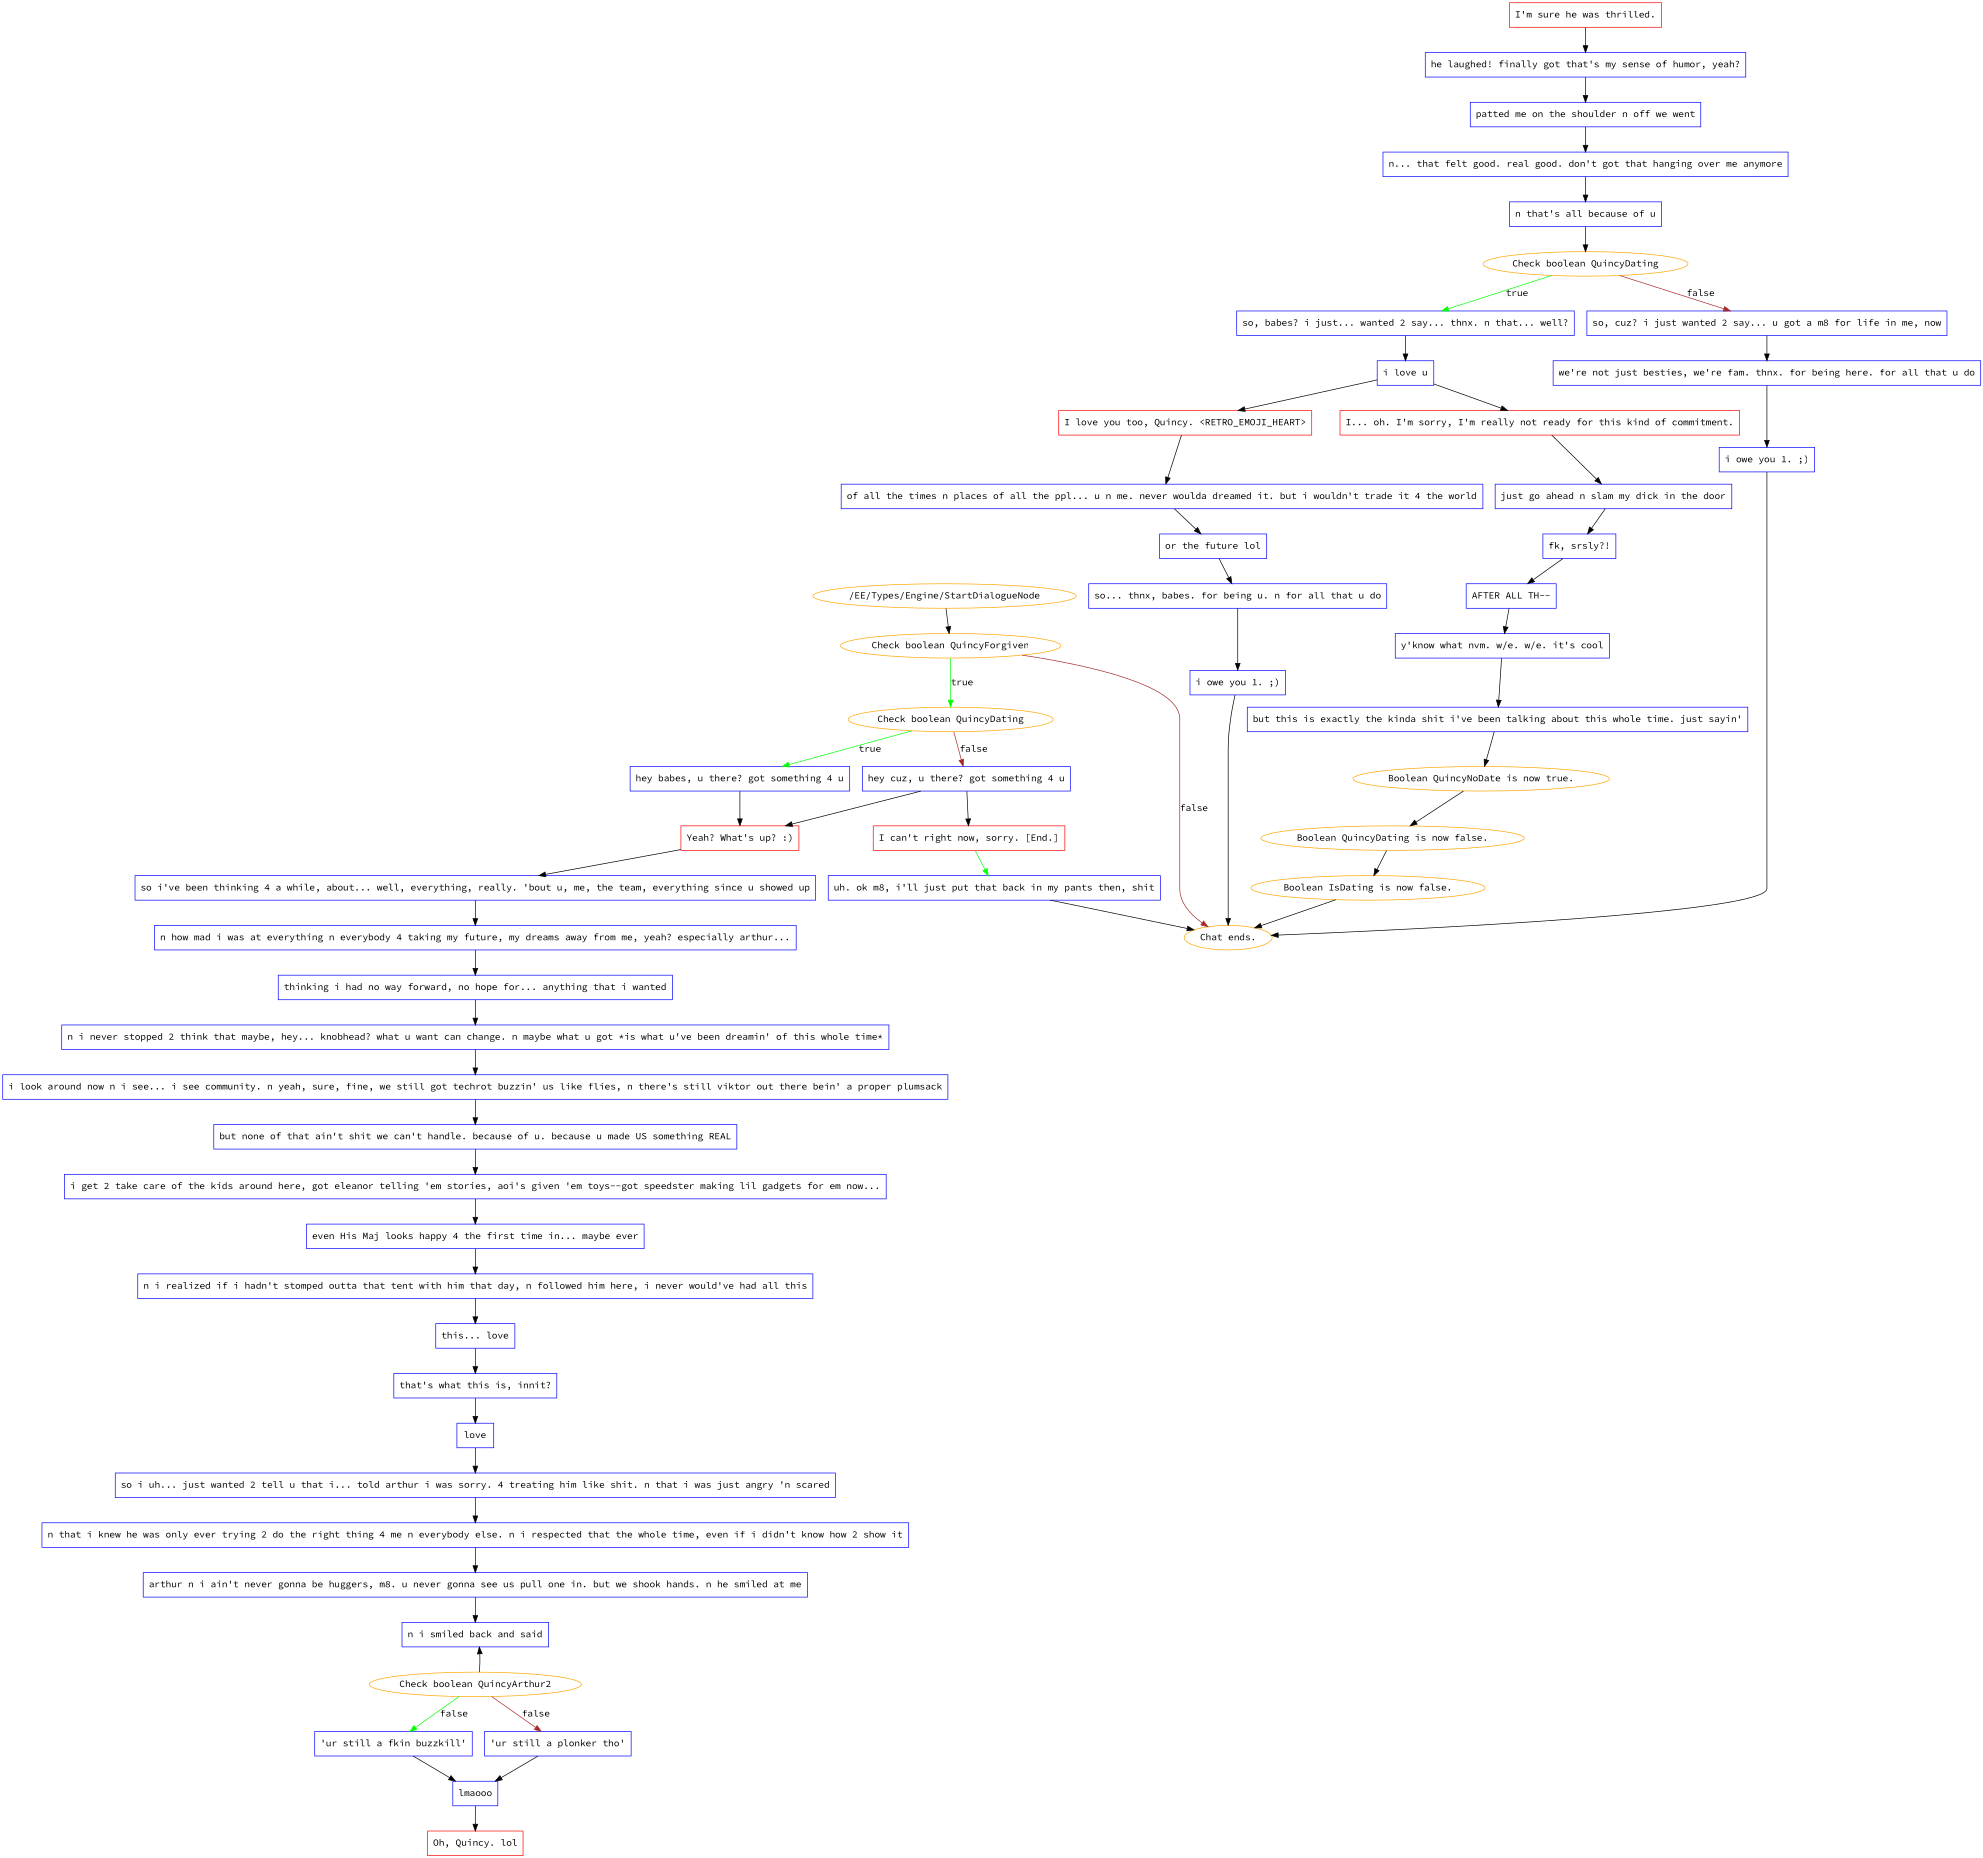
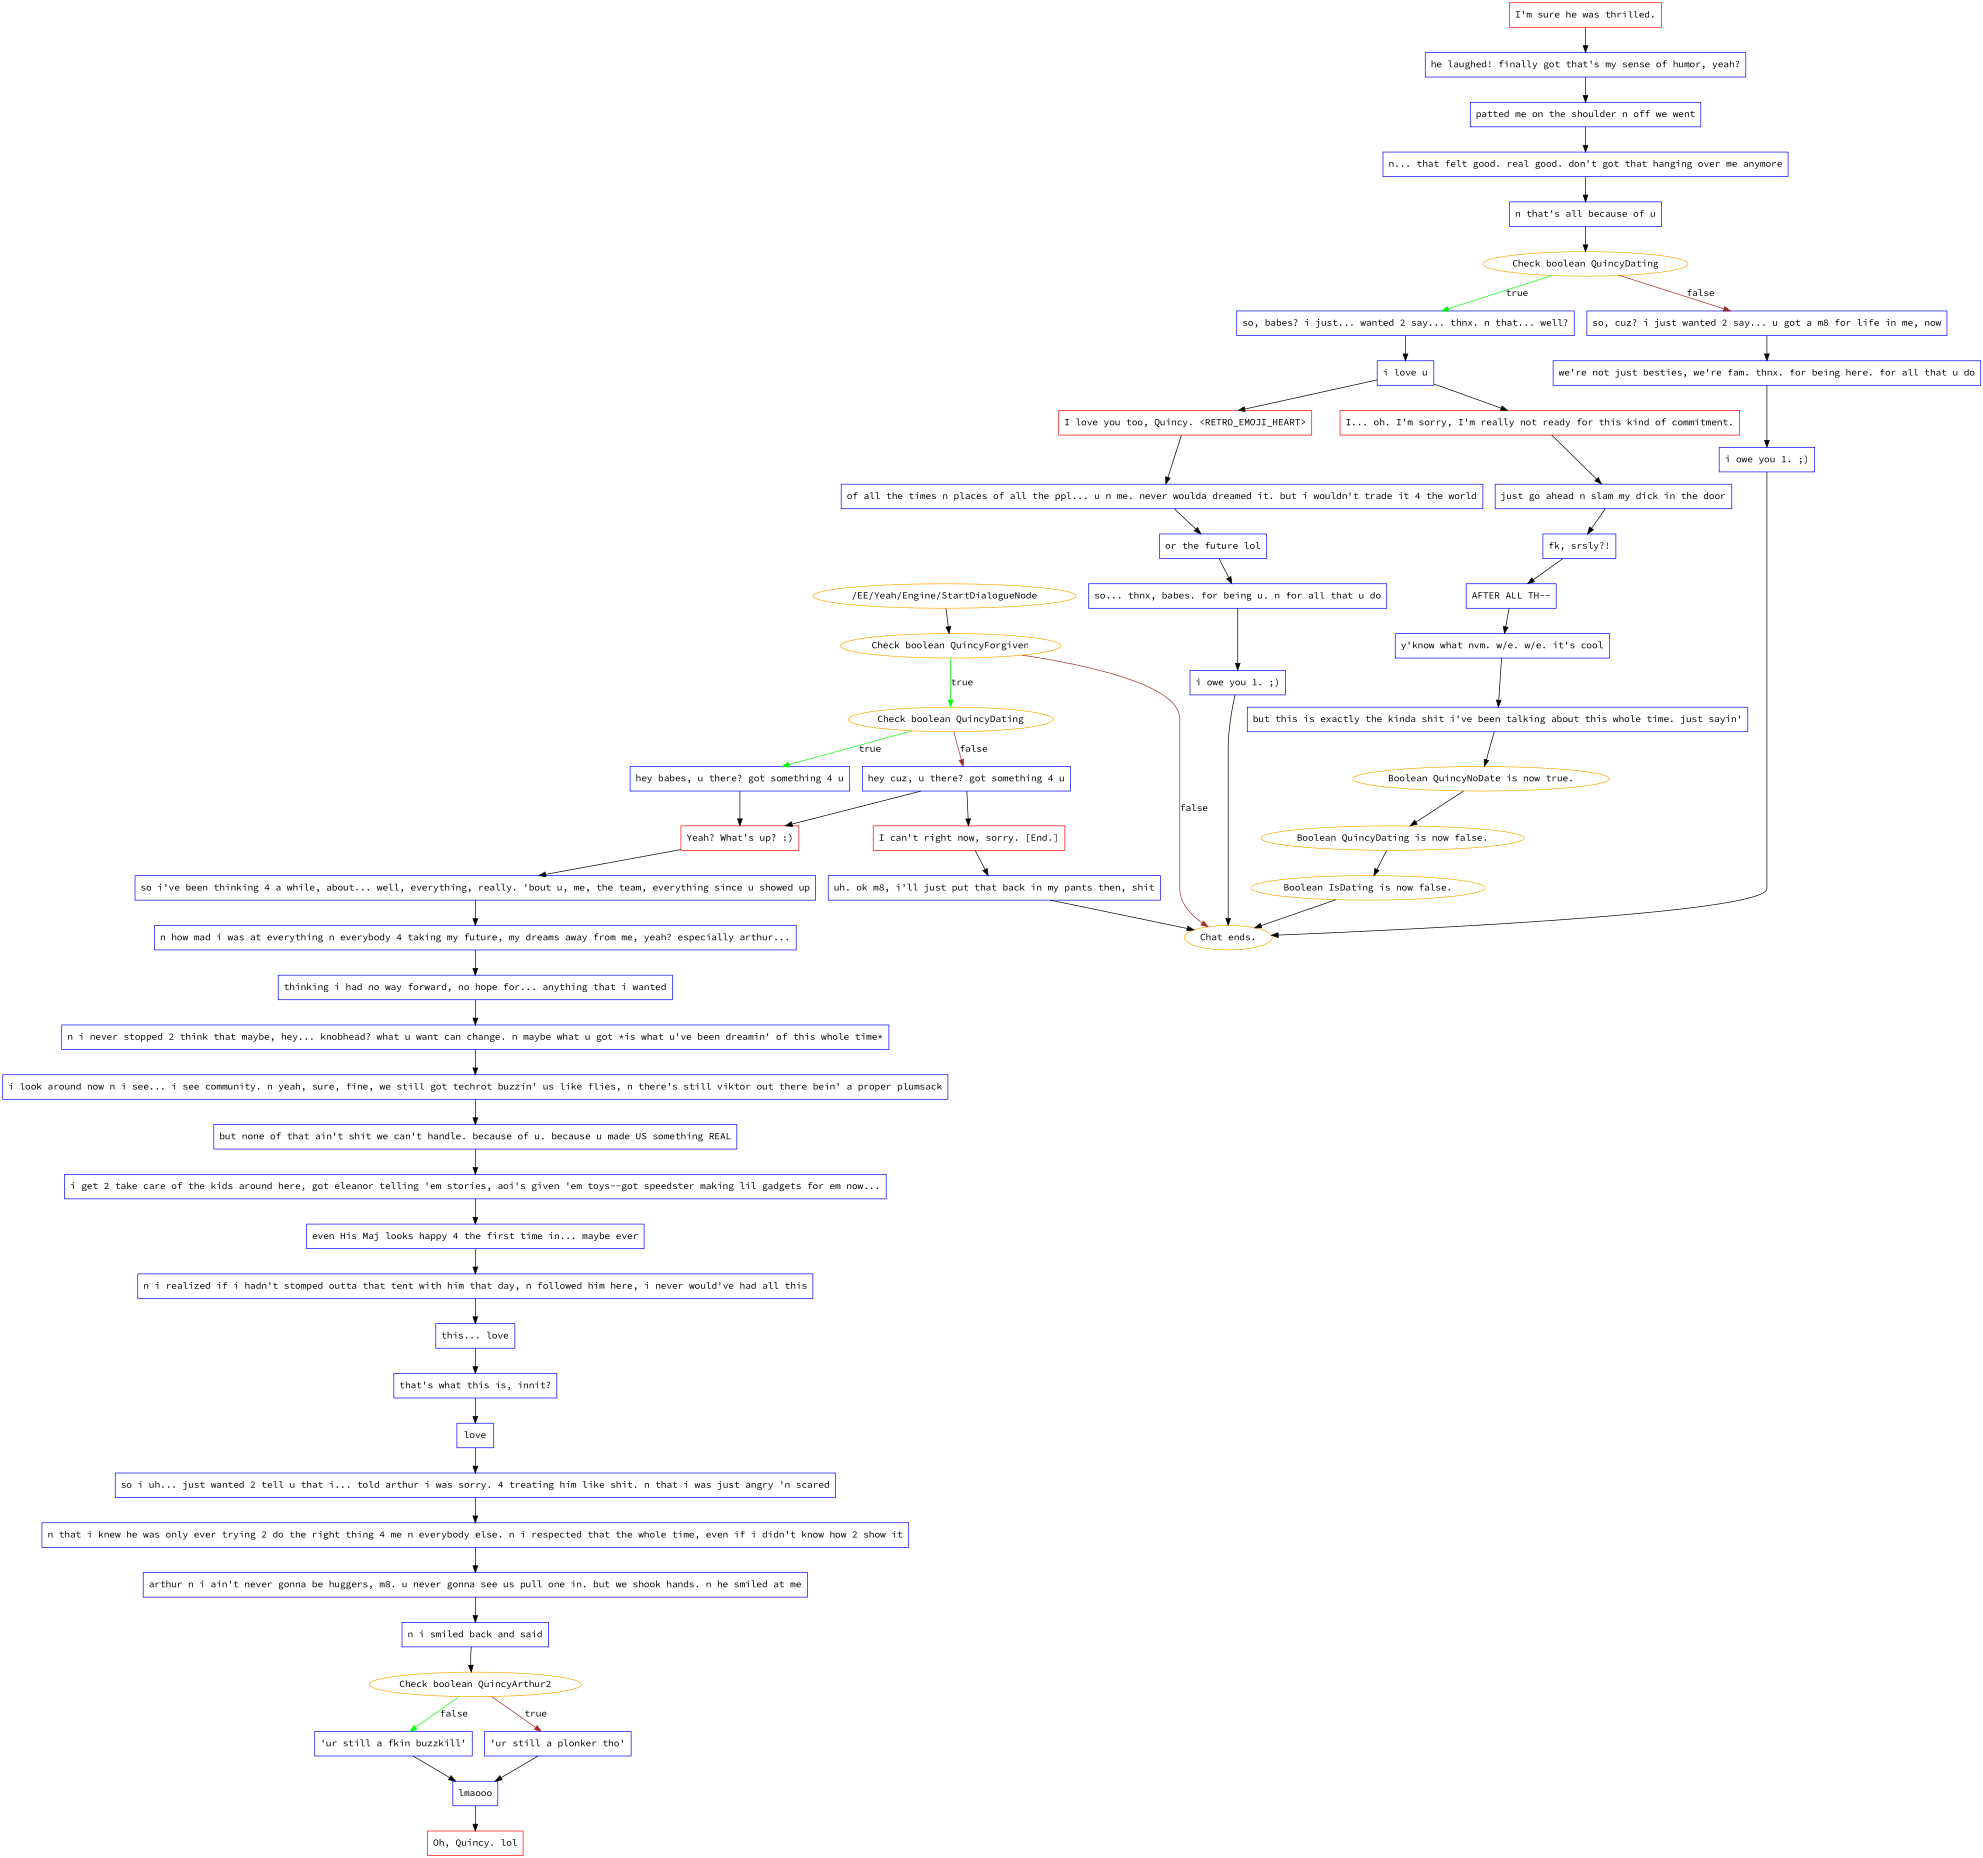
(944, 596) -> (944, 596)
(980, 860) -> (980, 860)
(480, 1663) -> (471, 1656)
(536, 1714) -> (536, 1714)
